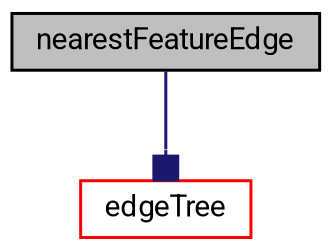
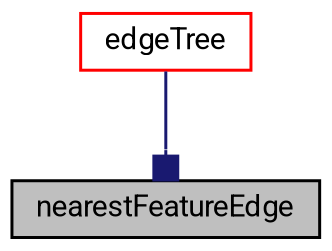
(166, 110) -> (166, 110)
